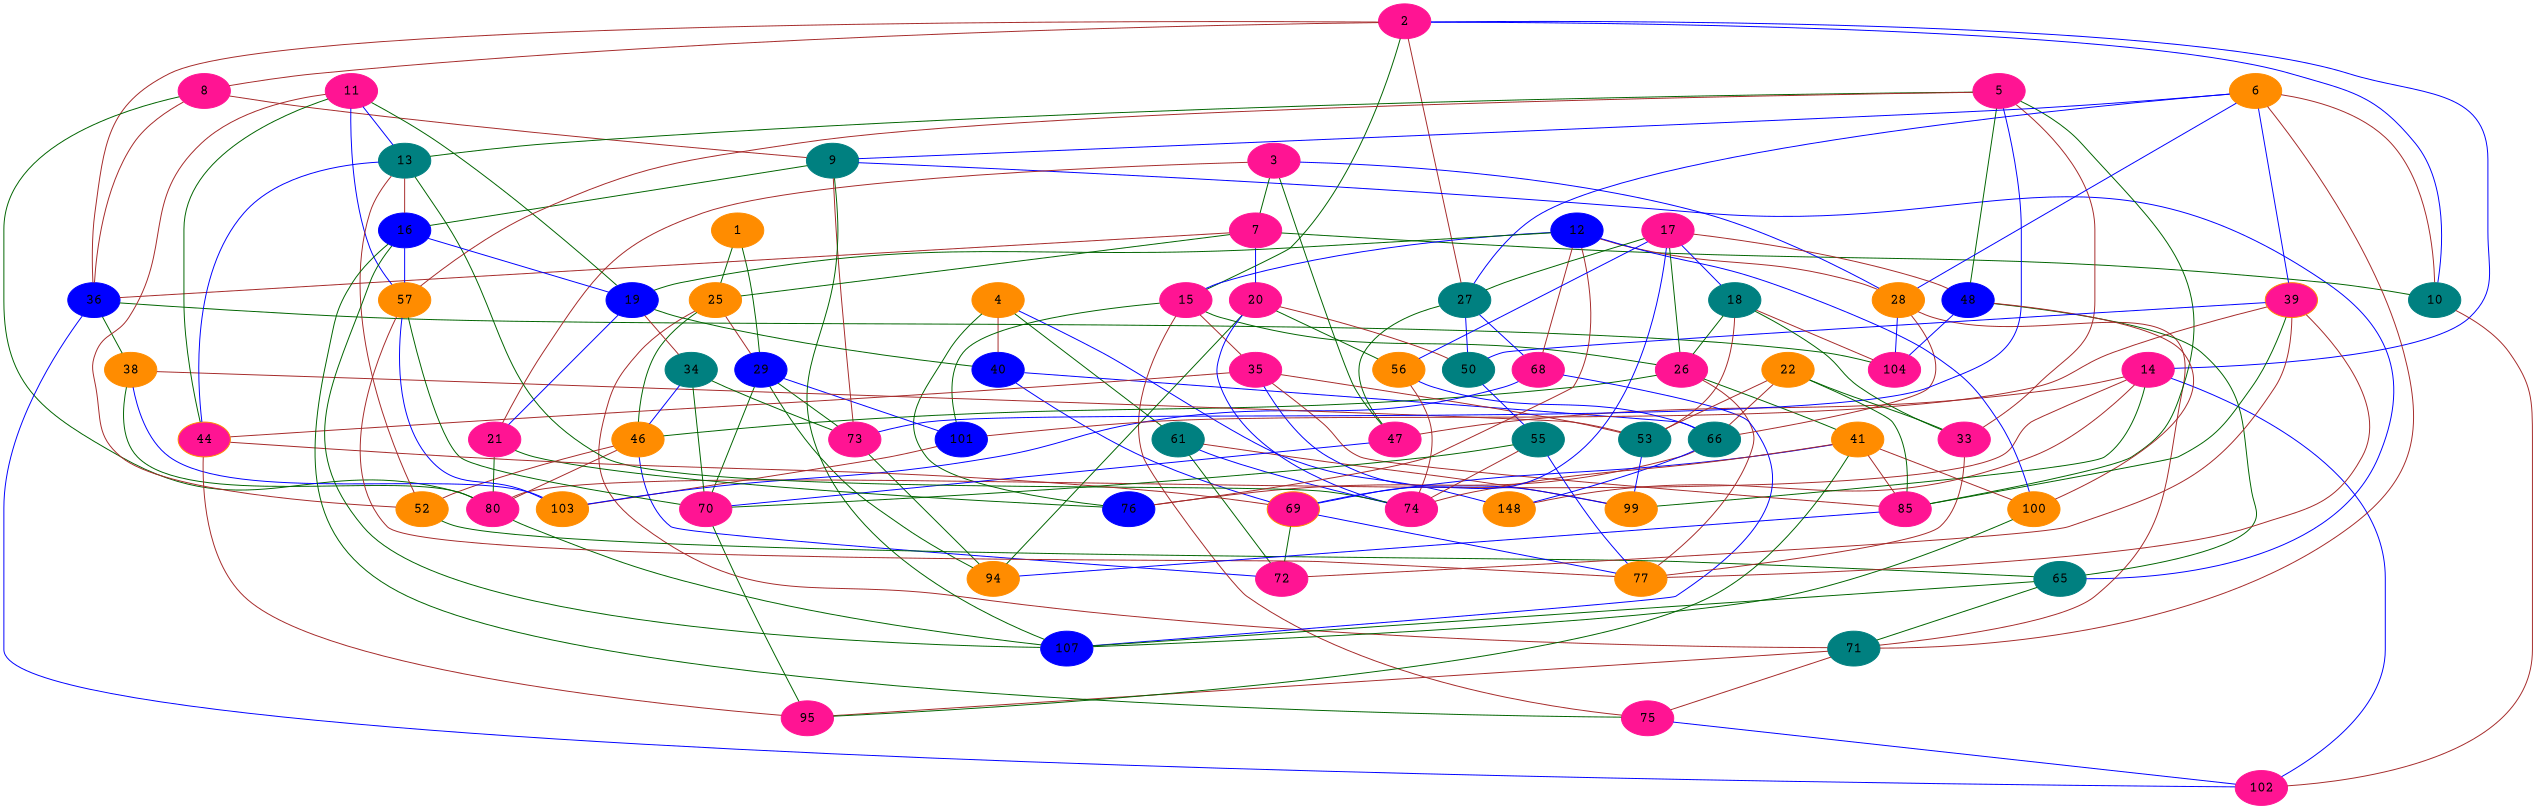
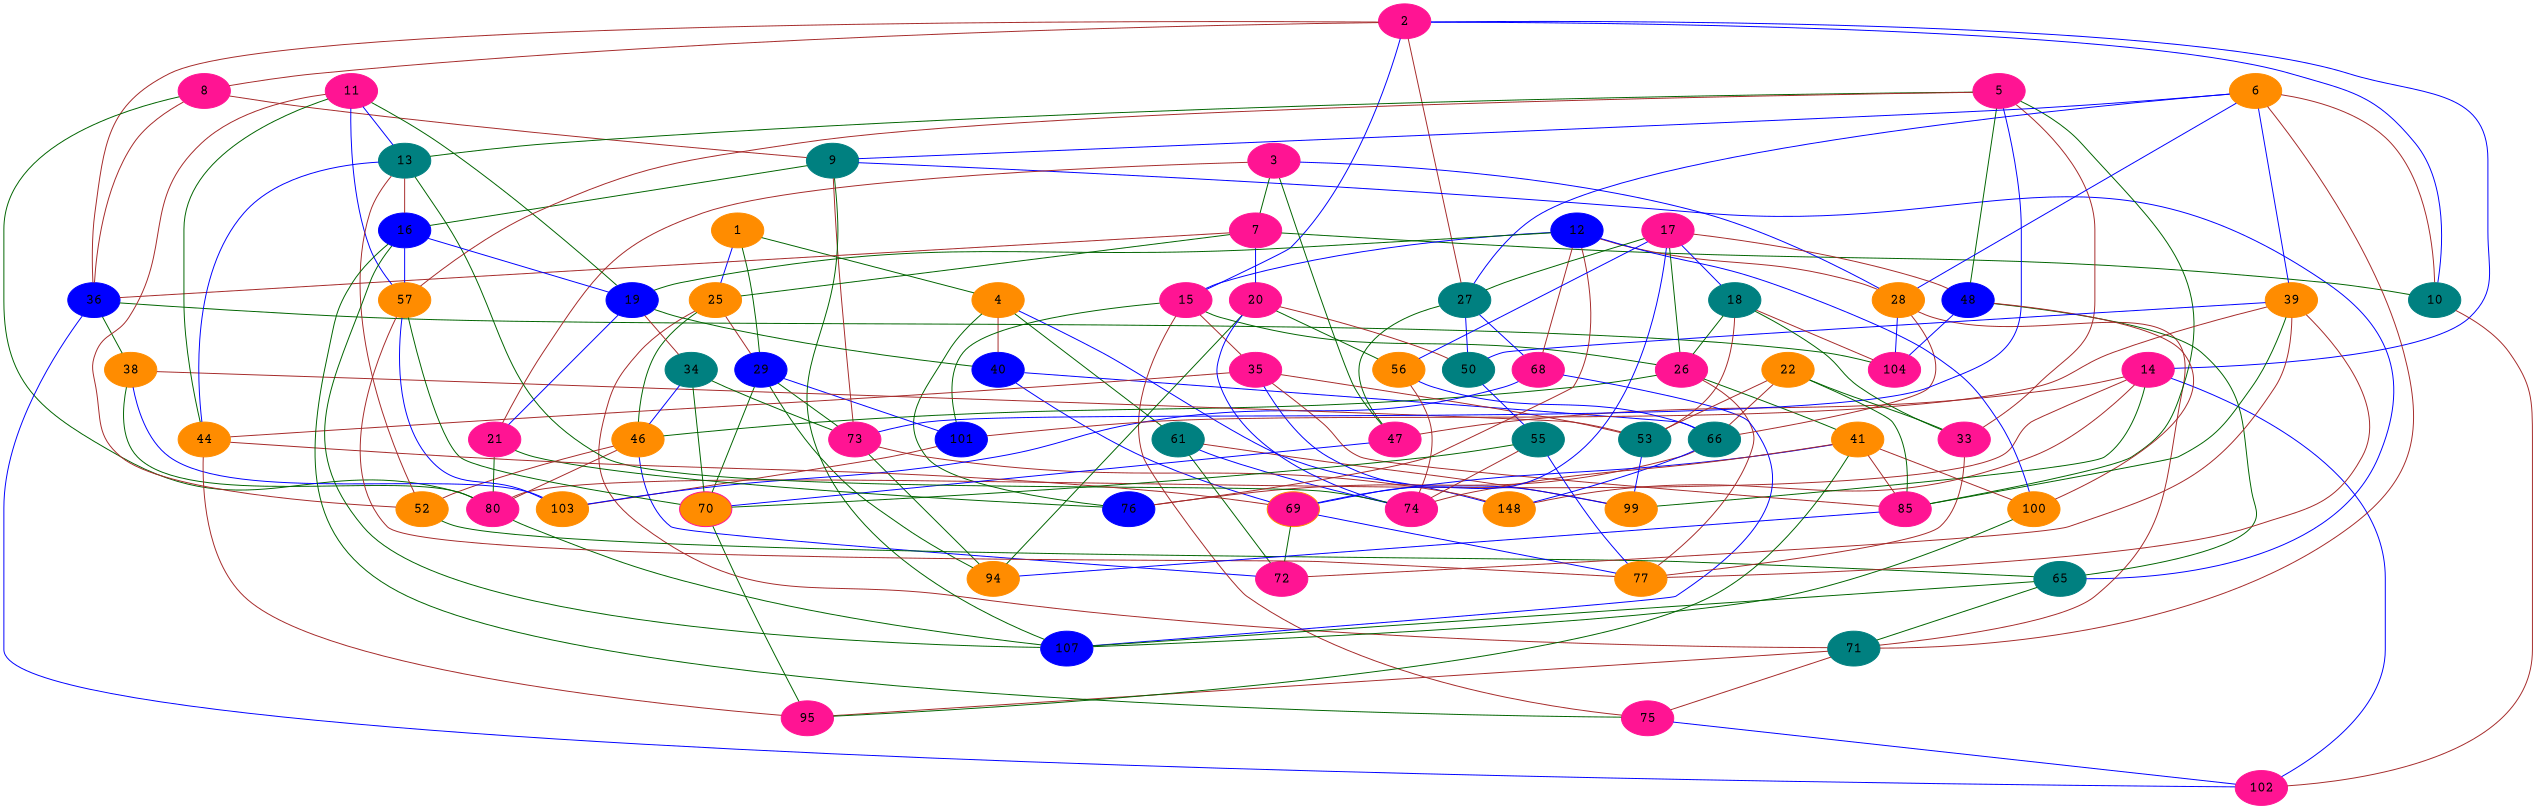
(1330, 198) -> (1330, 198)
none -> (868, 265)
(726, 268) -> (726, 268)
(2291, 300) -> (2291, 300)
(204, 439) -> (204, 439)
none -> (1136, 473)
(706, 509) -> (706, 509)
